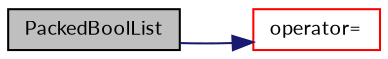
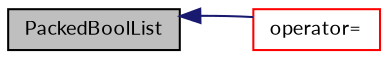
(206, 43) -> (227, 16)
